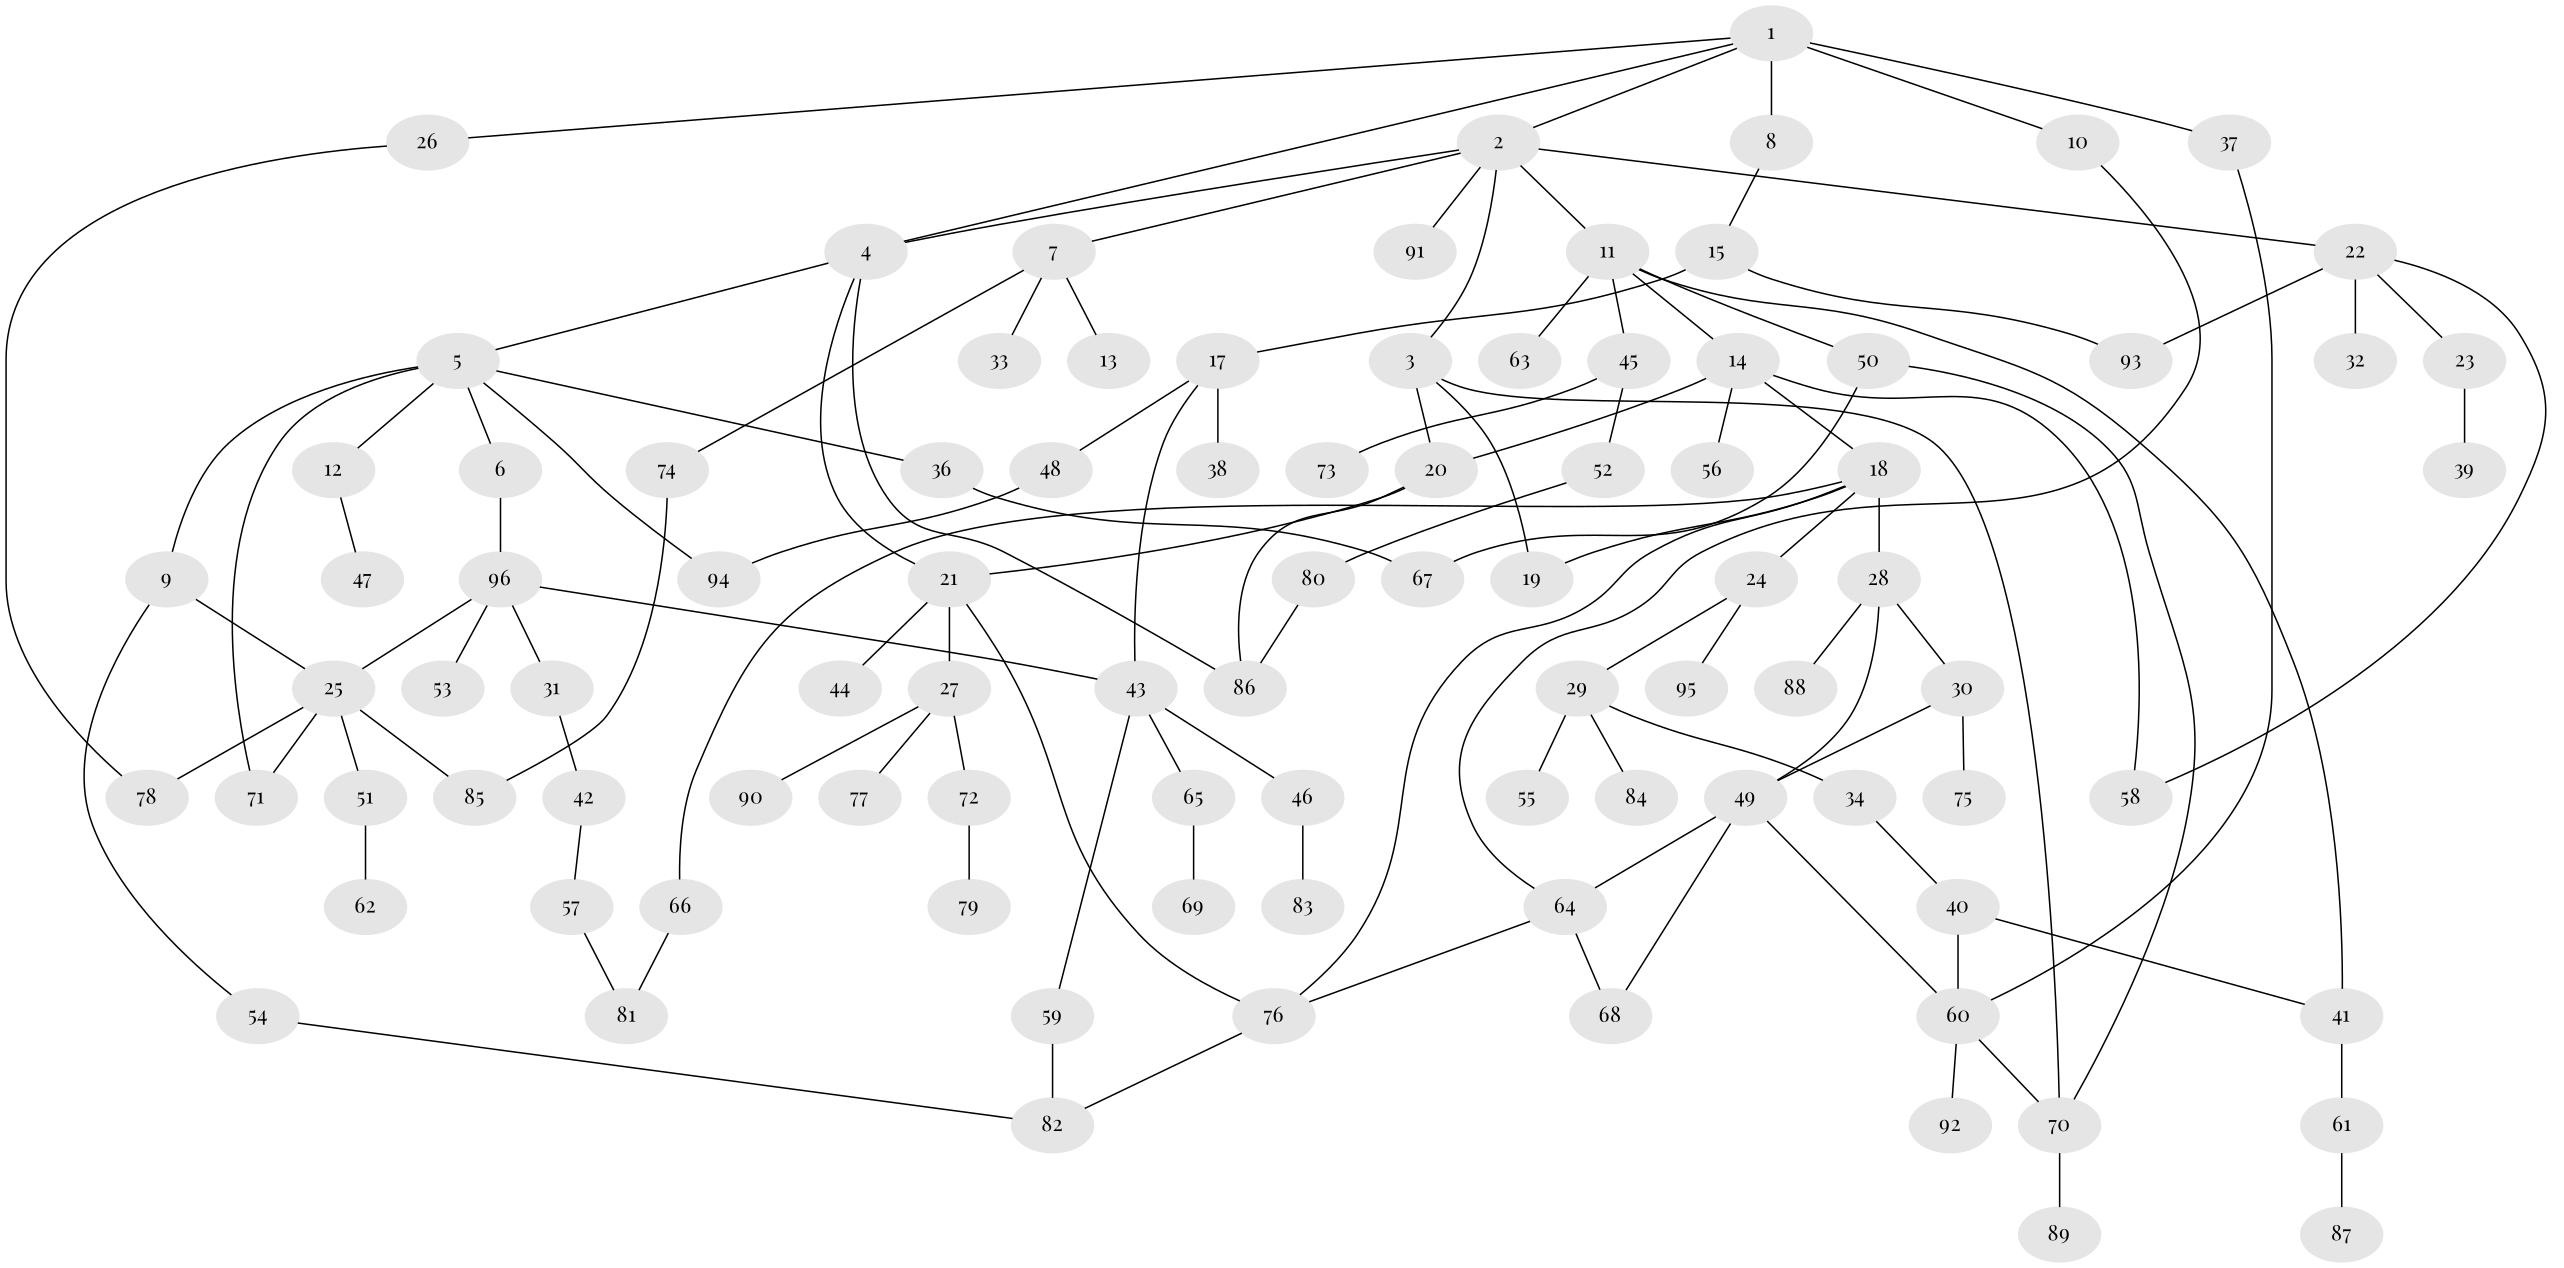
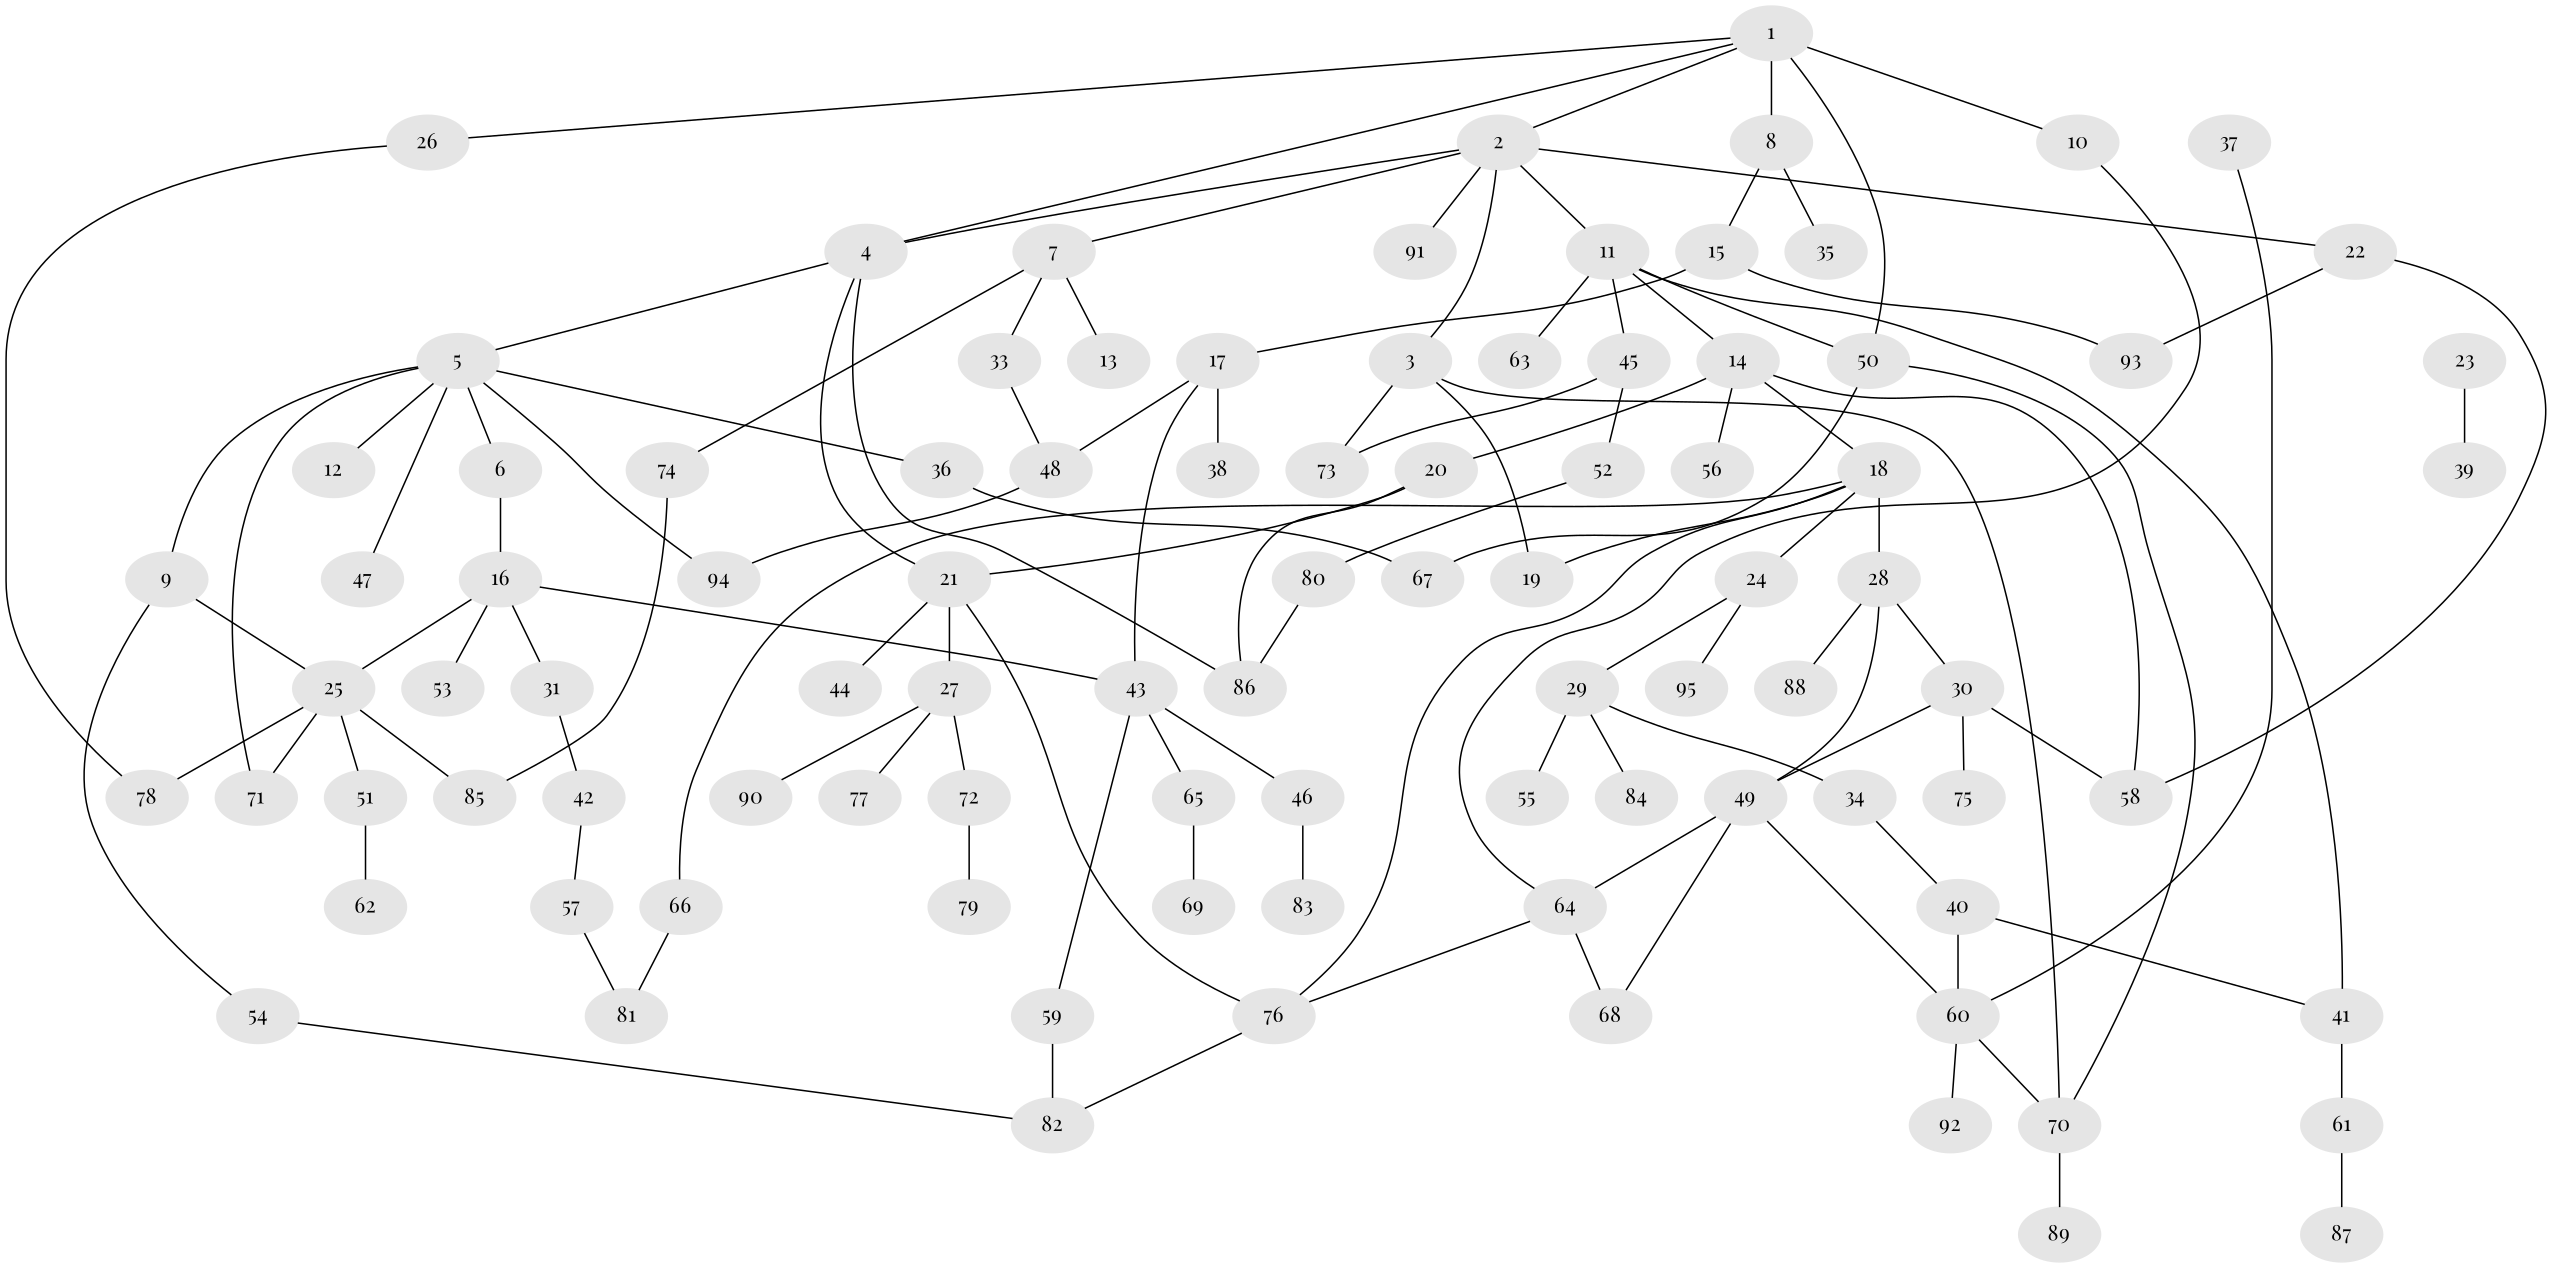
(2002, 85) -> (1865, 179)
none -> (1826, 252)
(2410, 306) -> none
(2355, 361) -> none
none -> (1025, 415)
(1423, 415) -> (1369, 416)
(348, 525) -> (410, 470)
(500, 579) -> (500, 579)
none -> (2047, 743)
